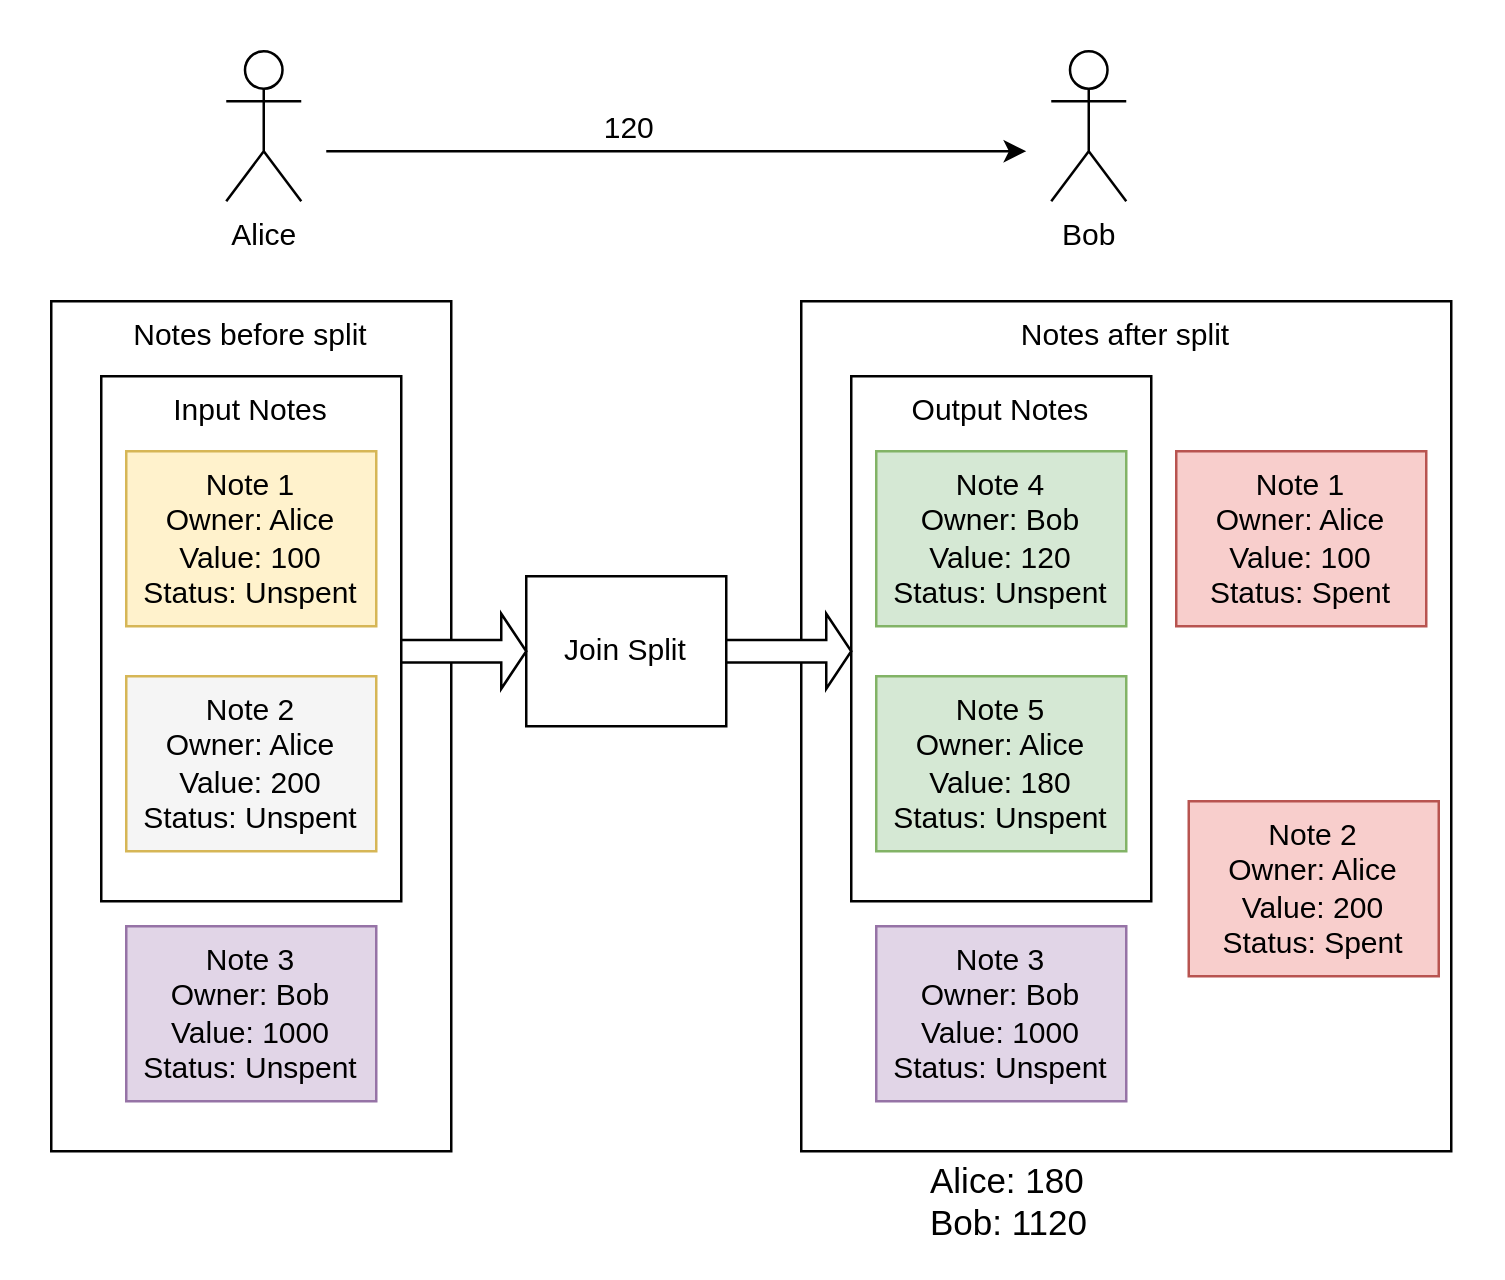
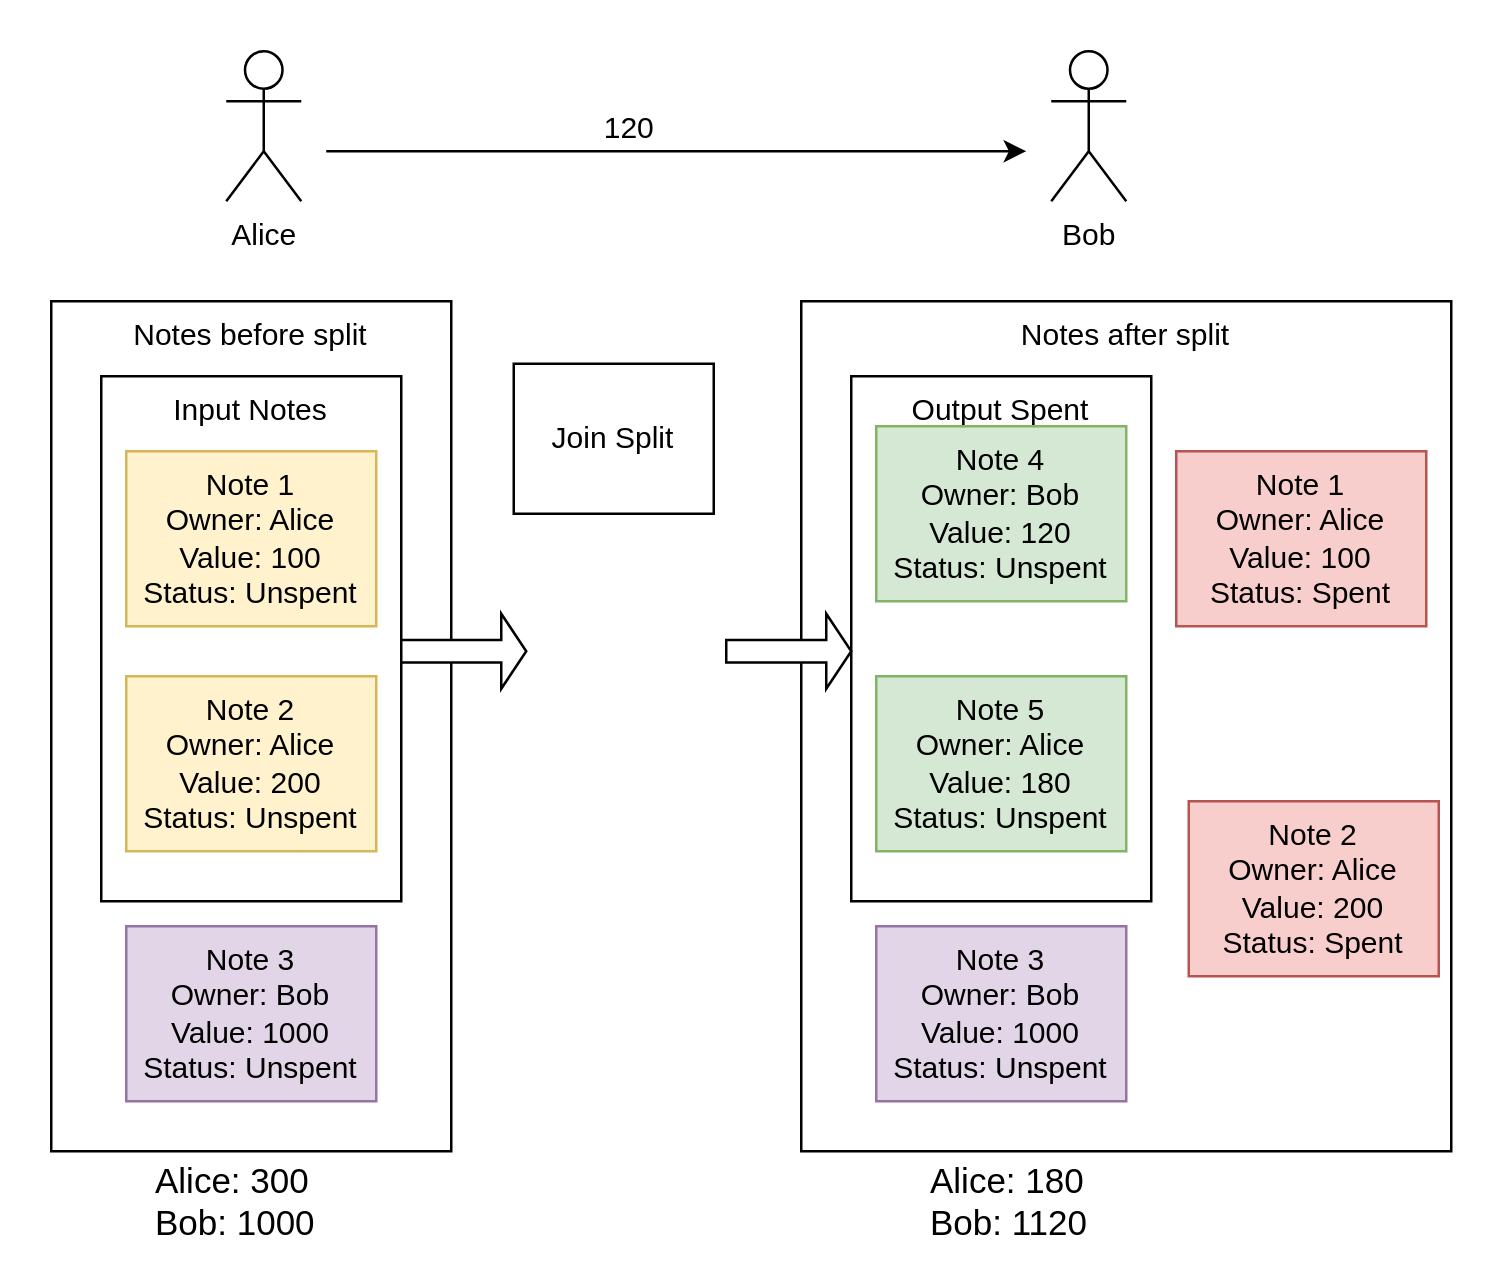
(1001, 412) -> (1001, 412)
(1001, 539) -> (1001, 514)
(626, 651) -> (614, 439)
(251, 764) -> (251, 764)
none -> (276, 1201)
